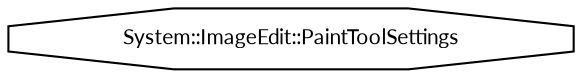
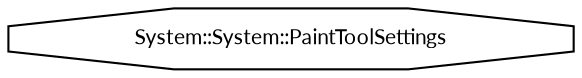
(291, 39) -> (291, 39)
